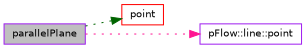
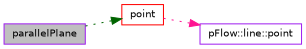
(138, 34) -> (177, 21)
